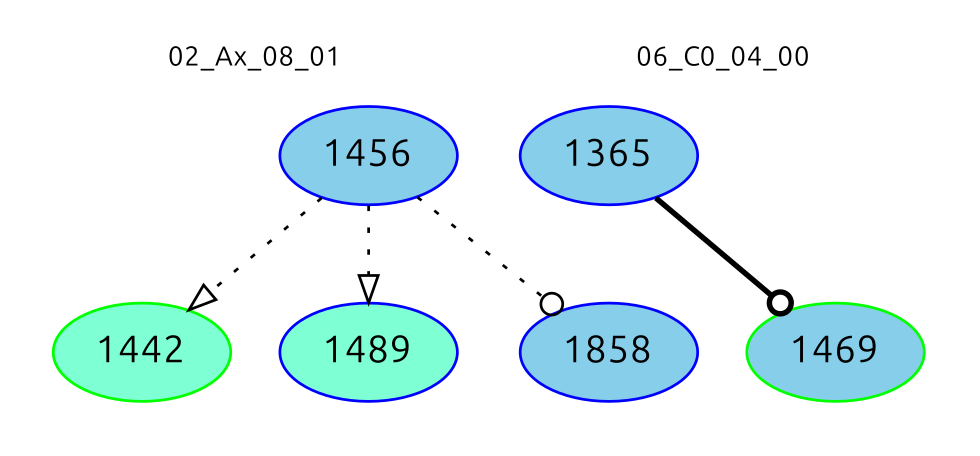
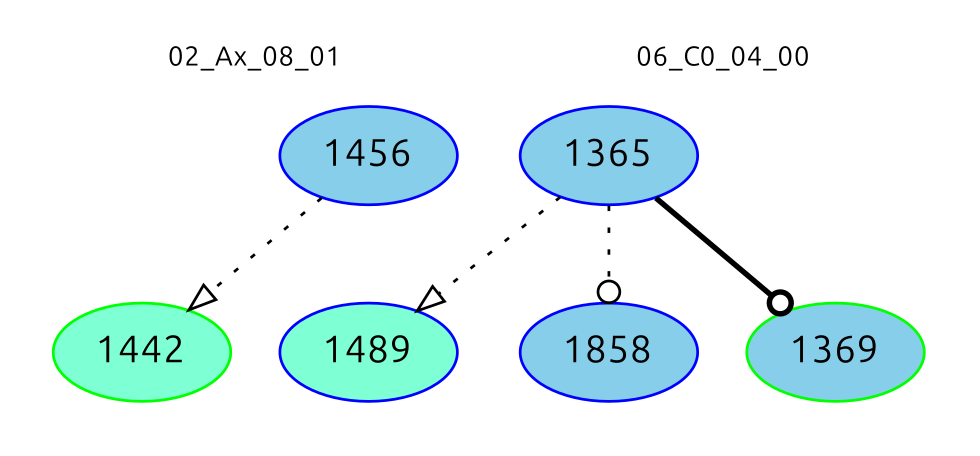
(461, 232) -> (609, 243)
(369, 241) -> (518, 231)
(836, 352) -> (836, 352)
